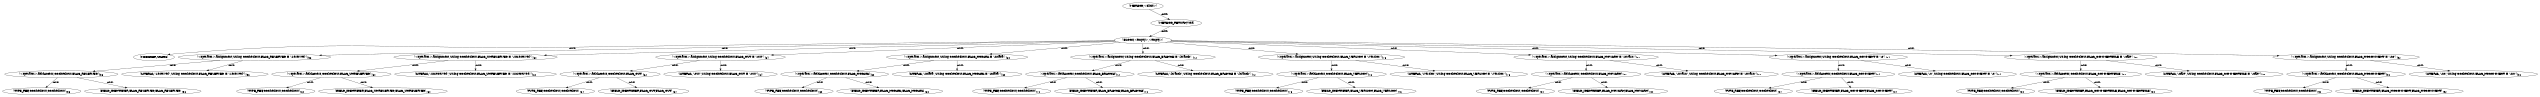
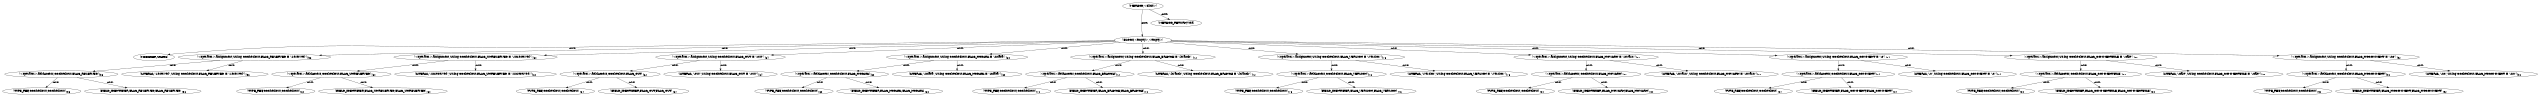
(1160, 31) -> (1141, 22)
